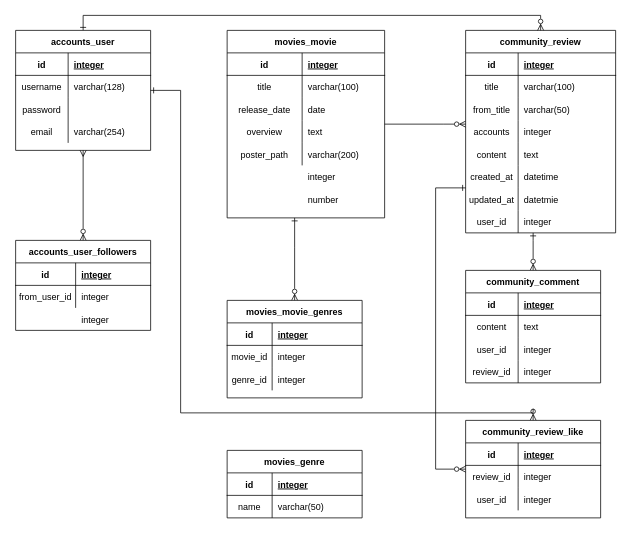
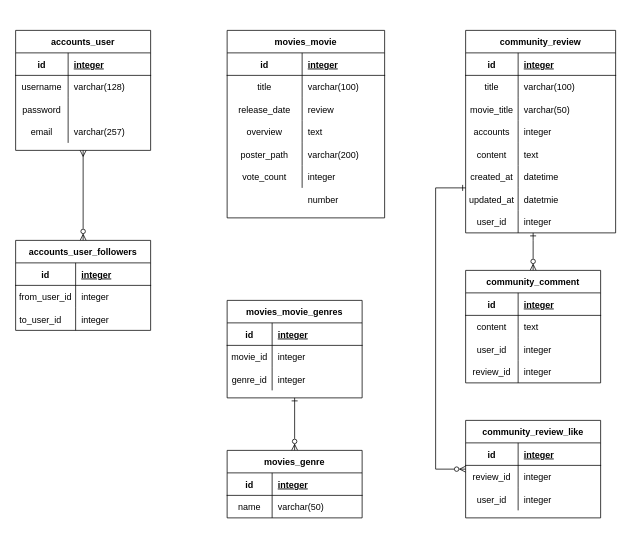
(305, 15) -> none
(318, 110) -> (321, 110)
(491, 110) -> (491, 110)
(420, 124) -> none
(104, 132) -> (104, 132)
none -> (264, 177)
(294, 253) -> none
none -> (45, 319)
(183, 413) -> none
none -> (294, 418)
